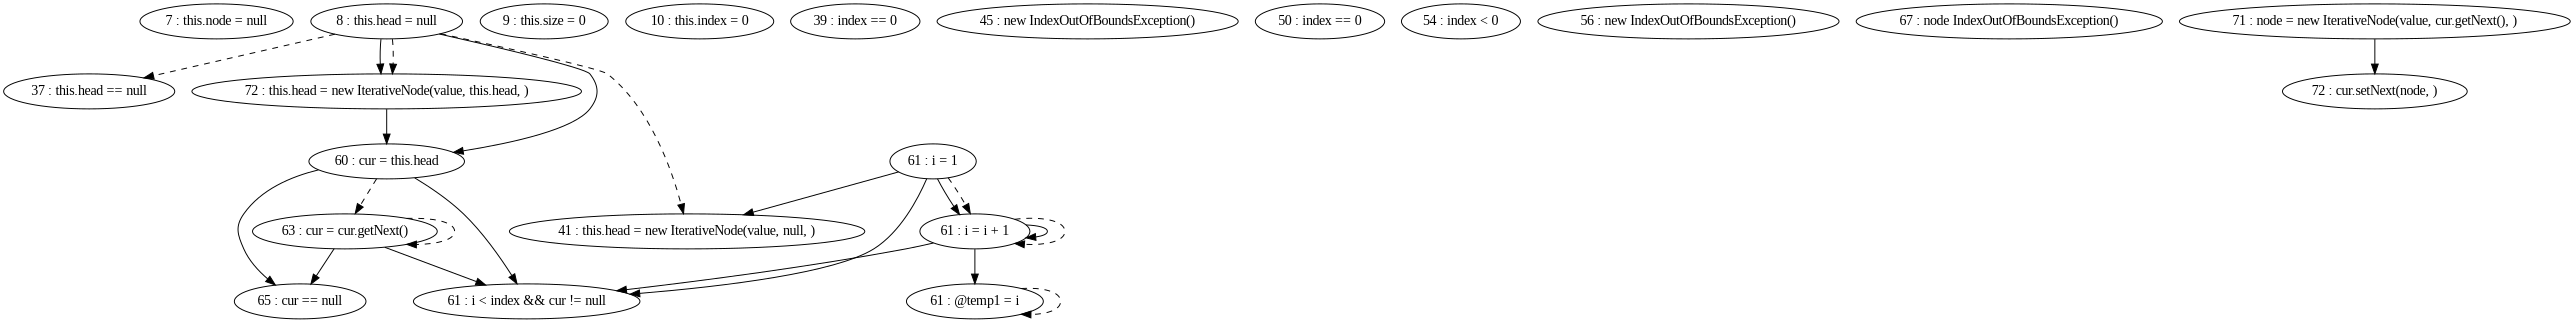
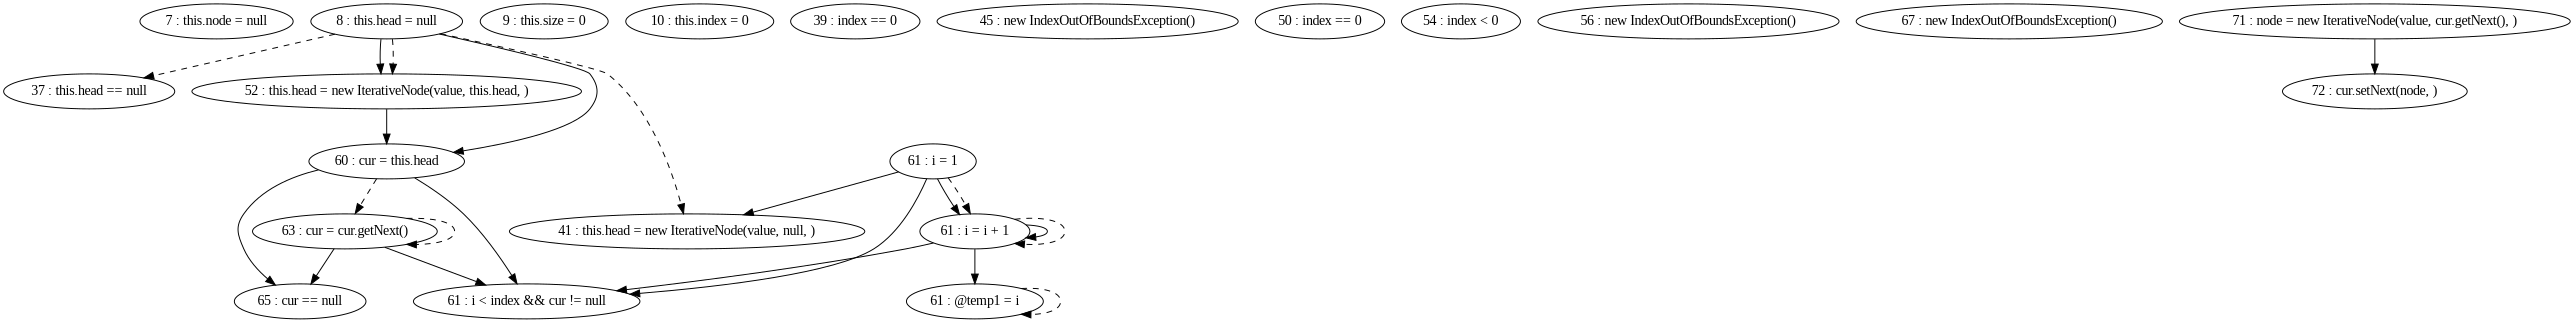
(2009, 21) -> (2009, 21)
(387, 91) -> (387, 91)
